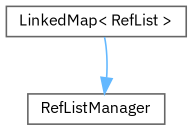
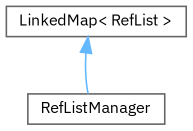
(107, 57) -> (86, 73)
